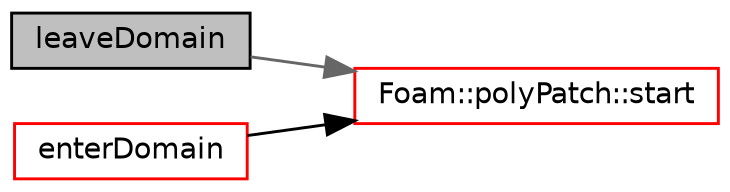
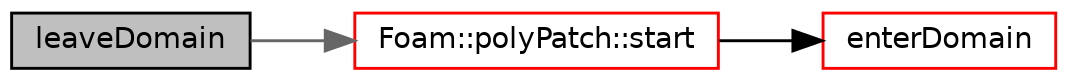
(286, 130) -> (756, 41)
